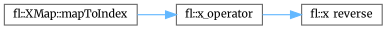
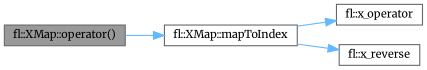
(276, 15) -> (313, 46)
none -> (65, 35)
